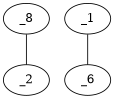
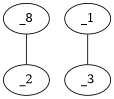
(88, 80) -> (88, 80)
